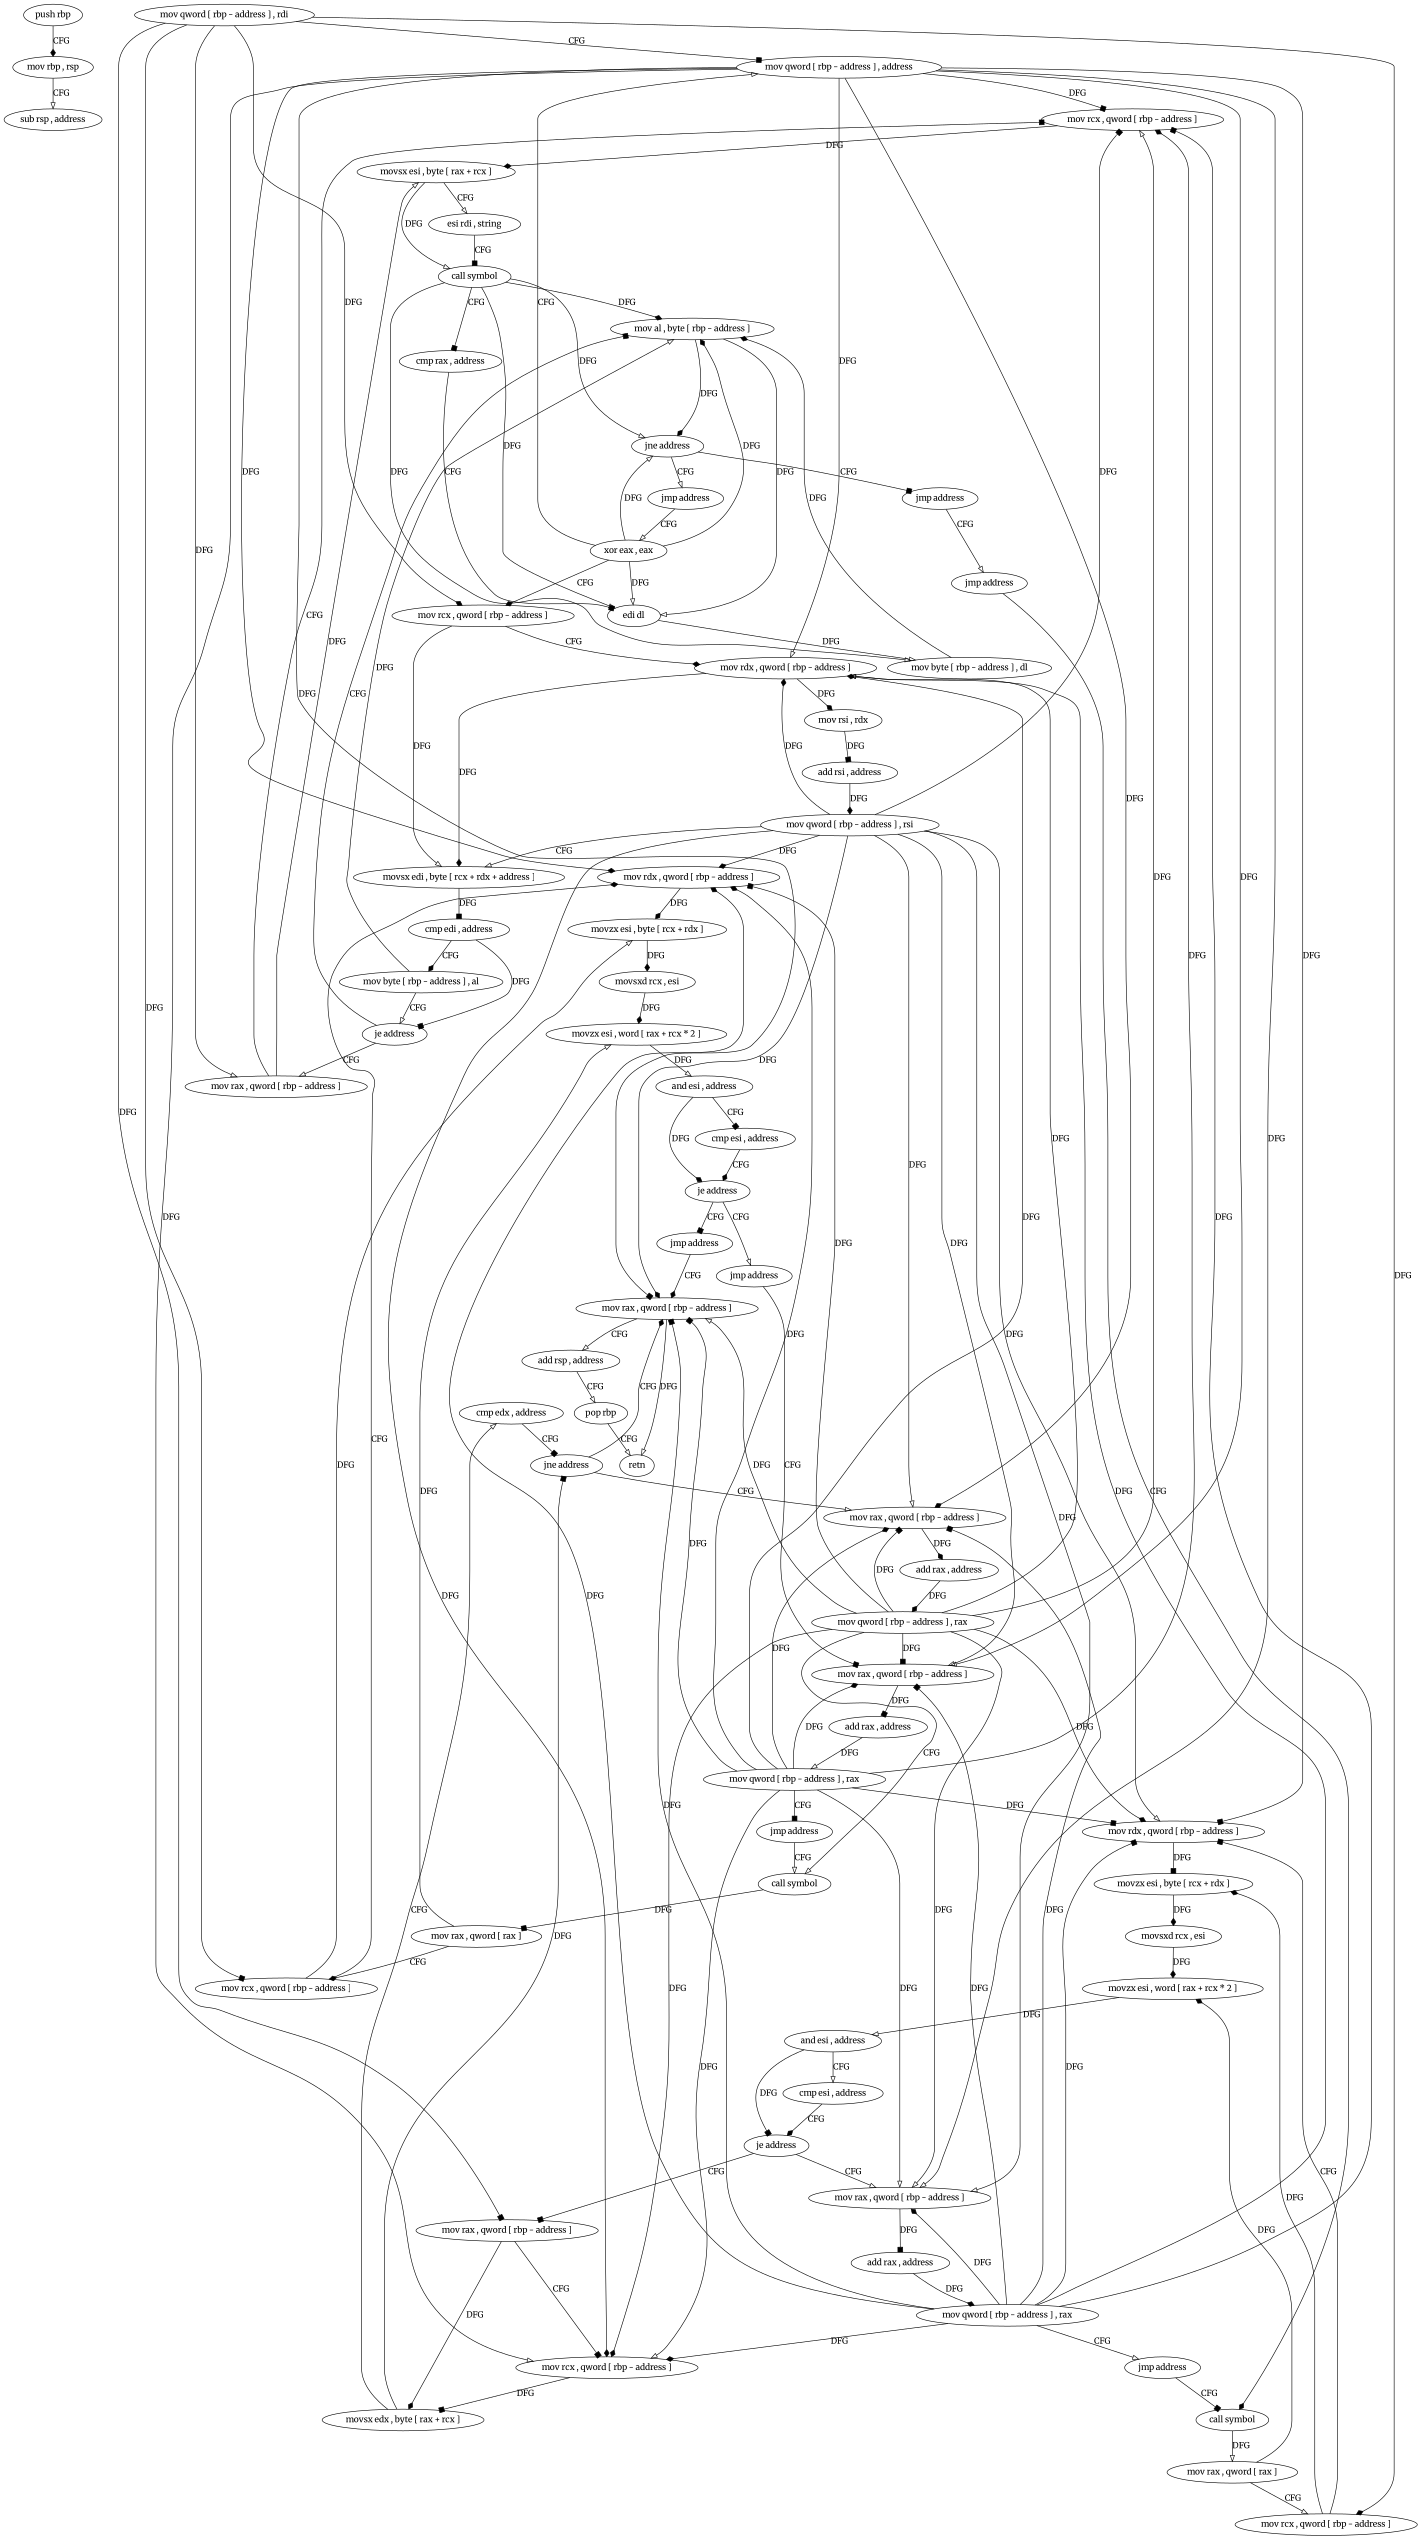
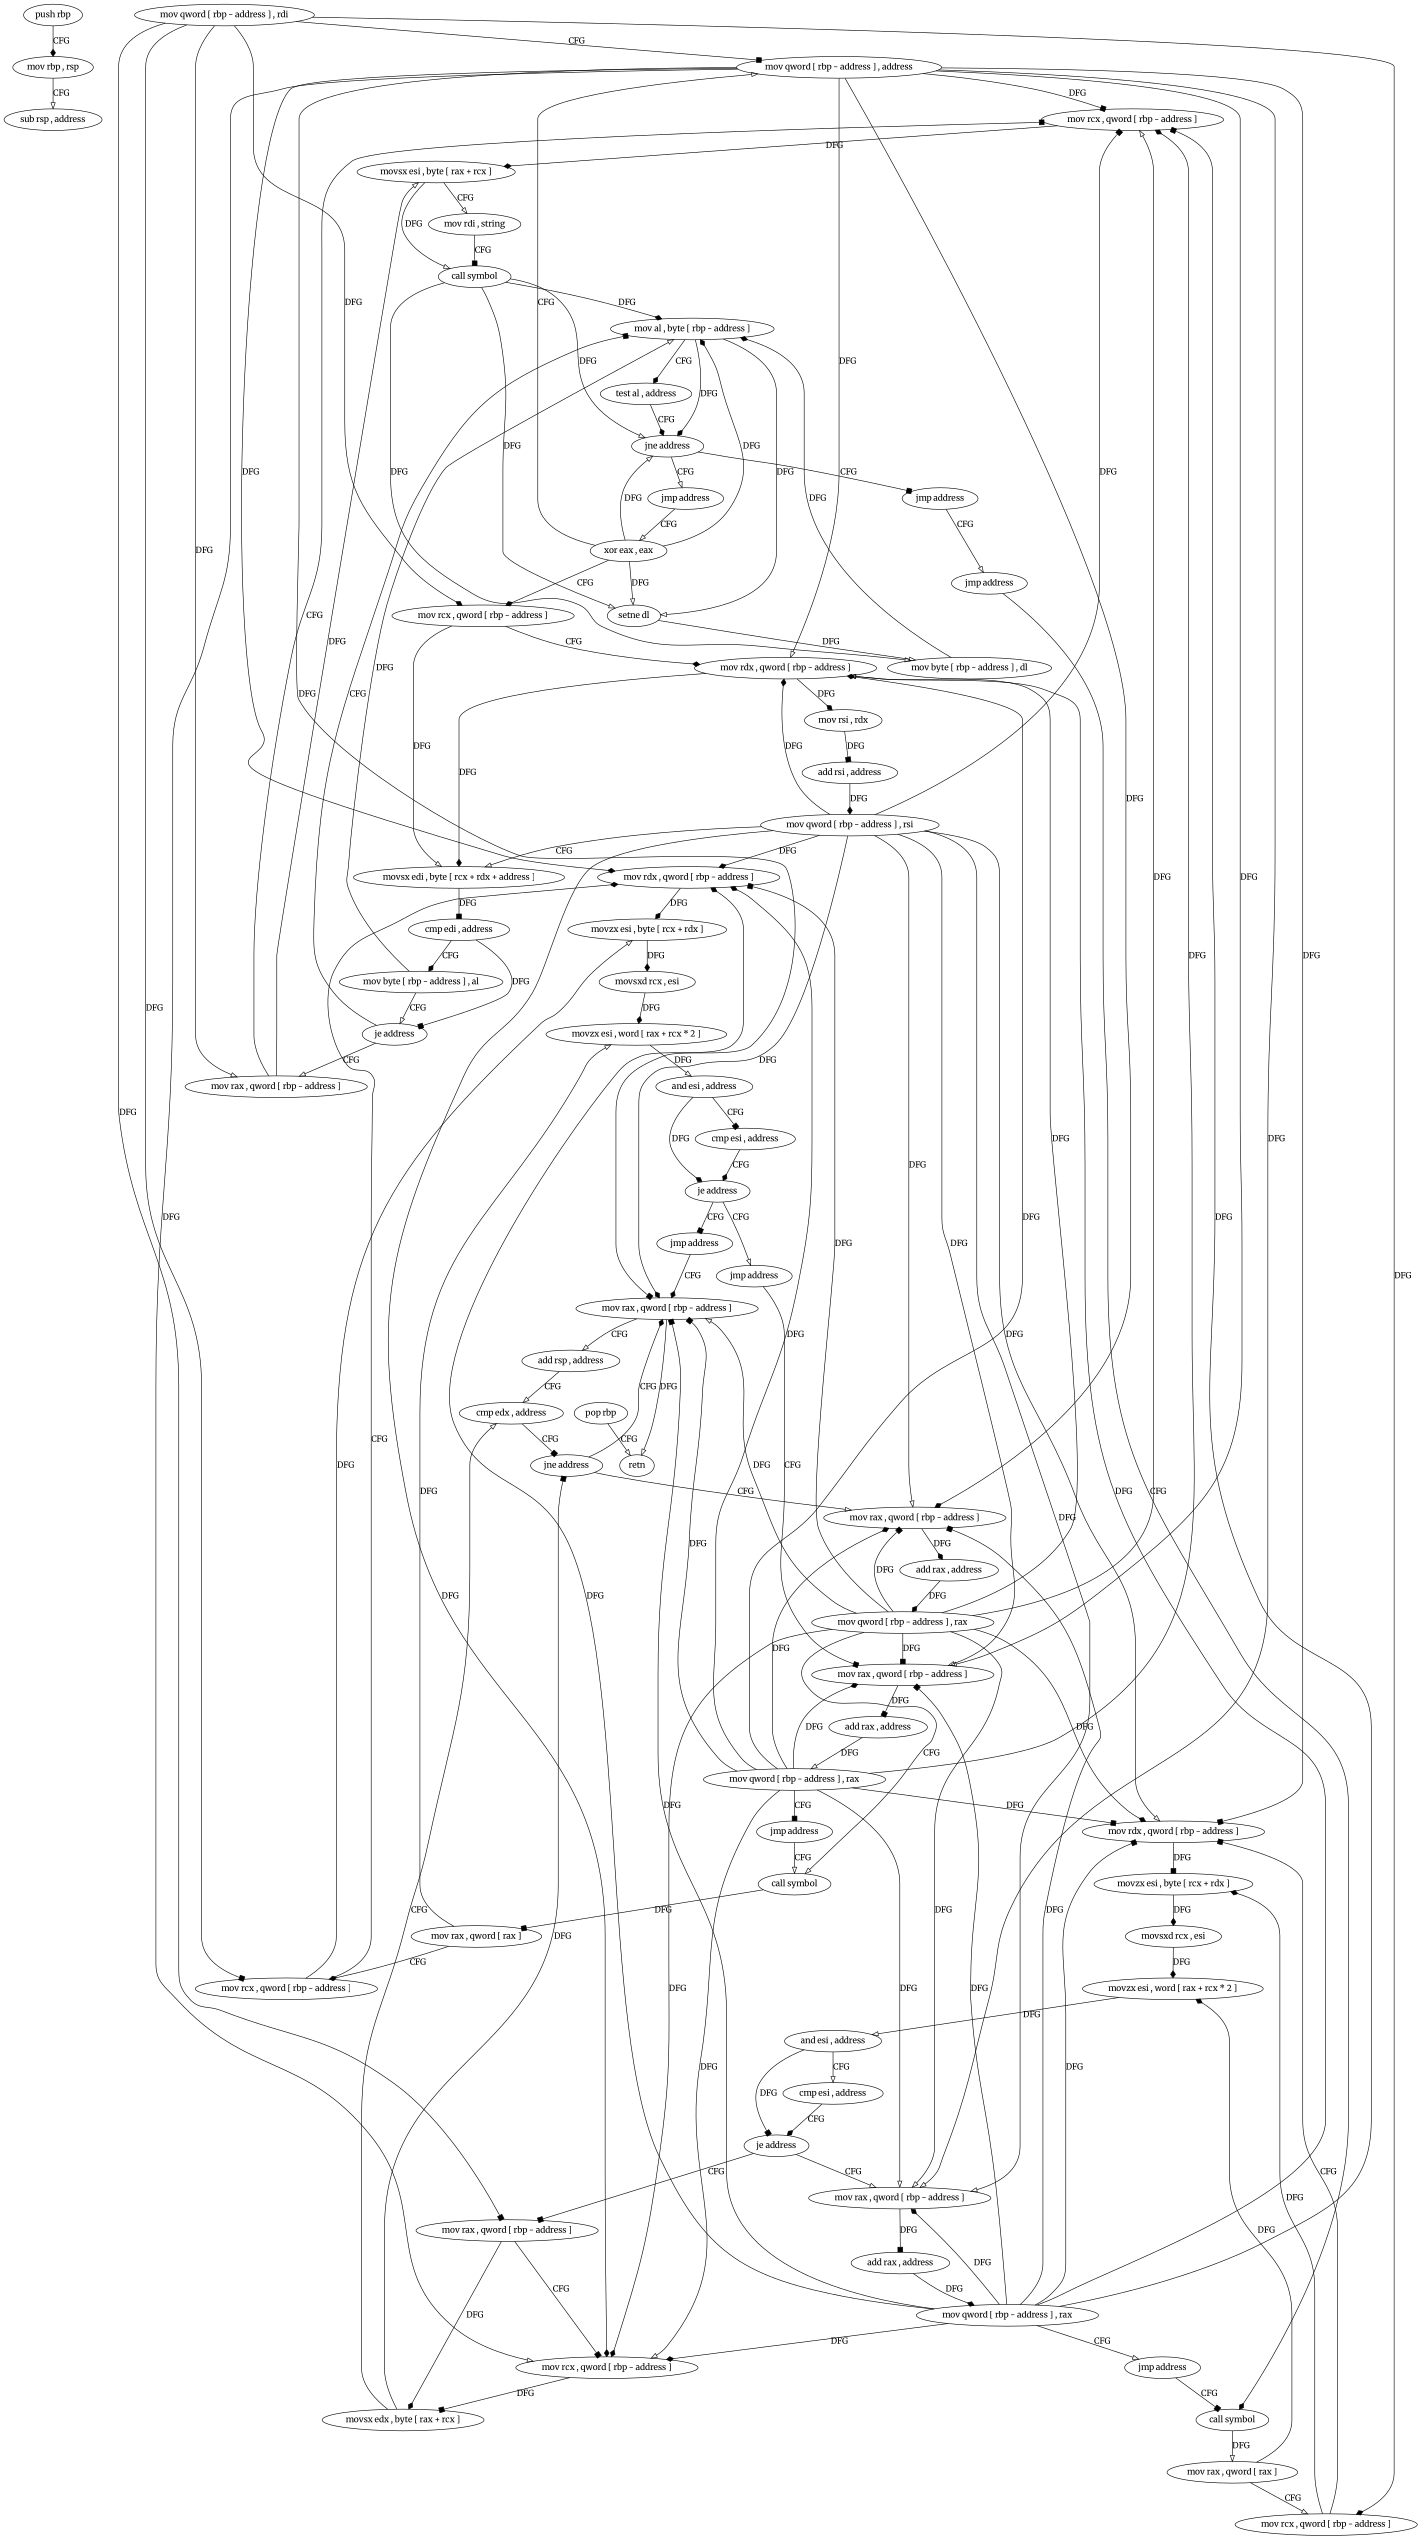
(475, 224) -> (475, 224)
(451, 361) -> none
none -> (646, 394)
(634, 616) -> (634, 616)
(584, 1385) -> (543, 1385)
